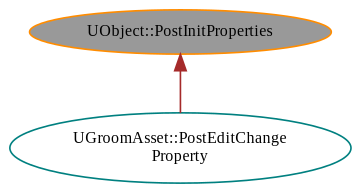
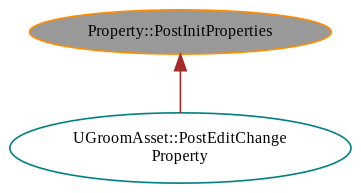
(180, 32) -> (180, 32)
